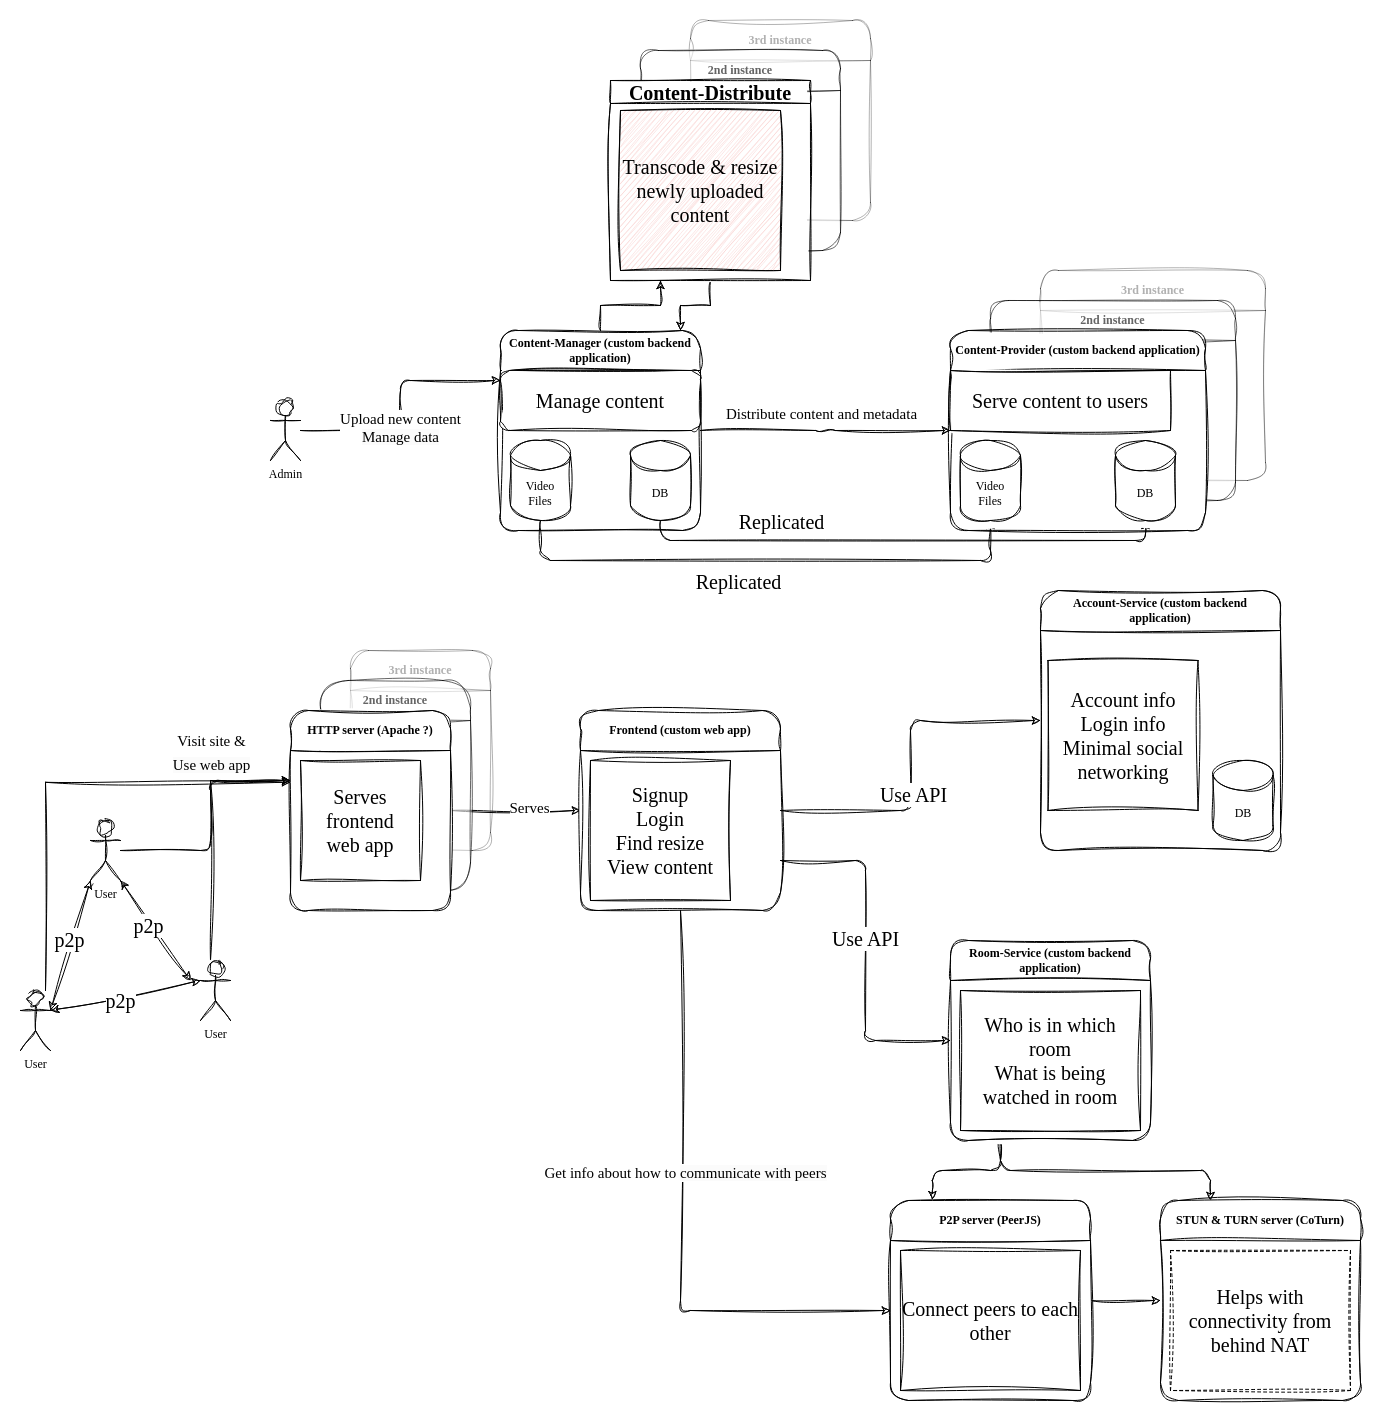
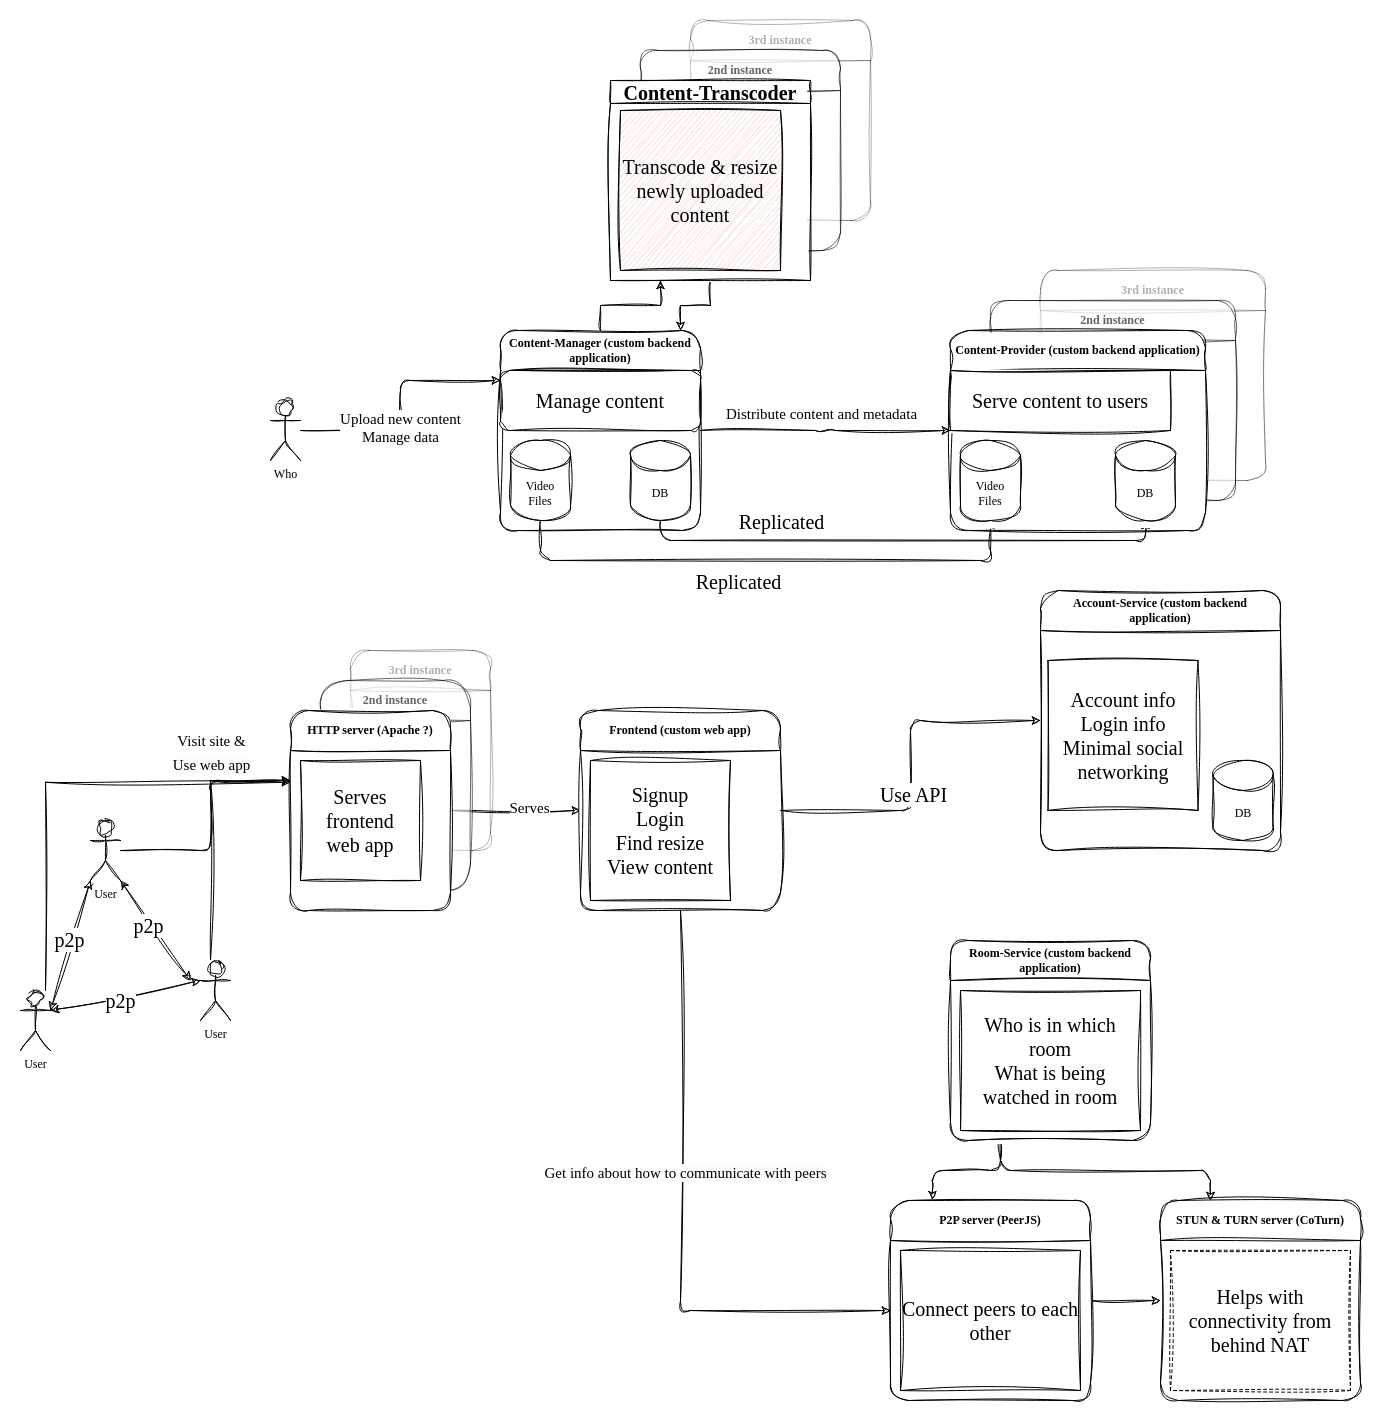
(711, 93) -> (711, 93)
(286, 475) -> (286, 475)
(866, 1026) -> none
